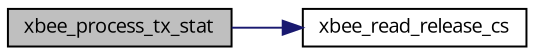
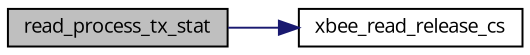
(120, 28) -> (118, 28)
